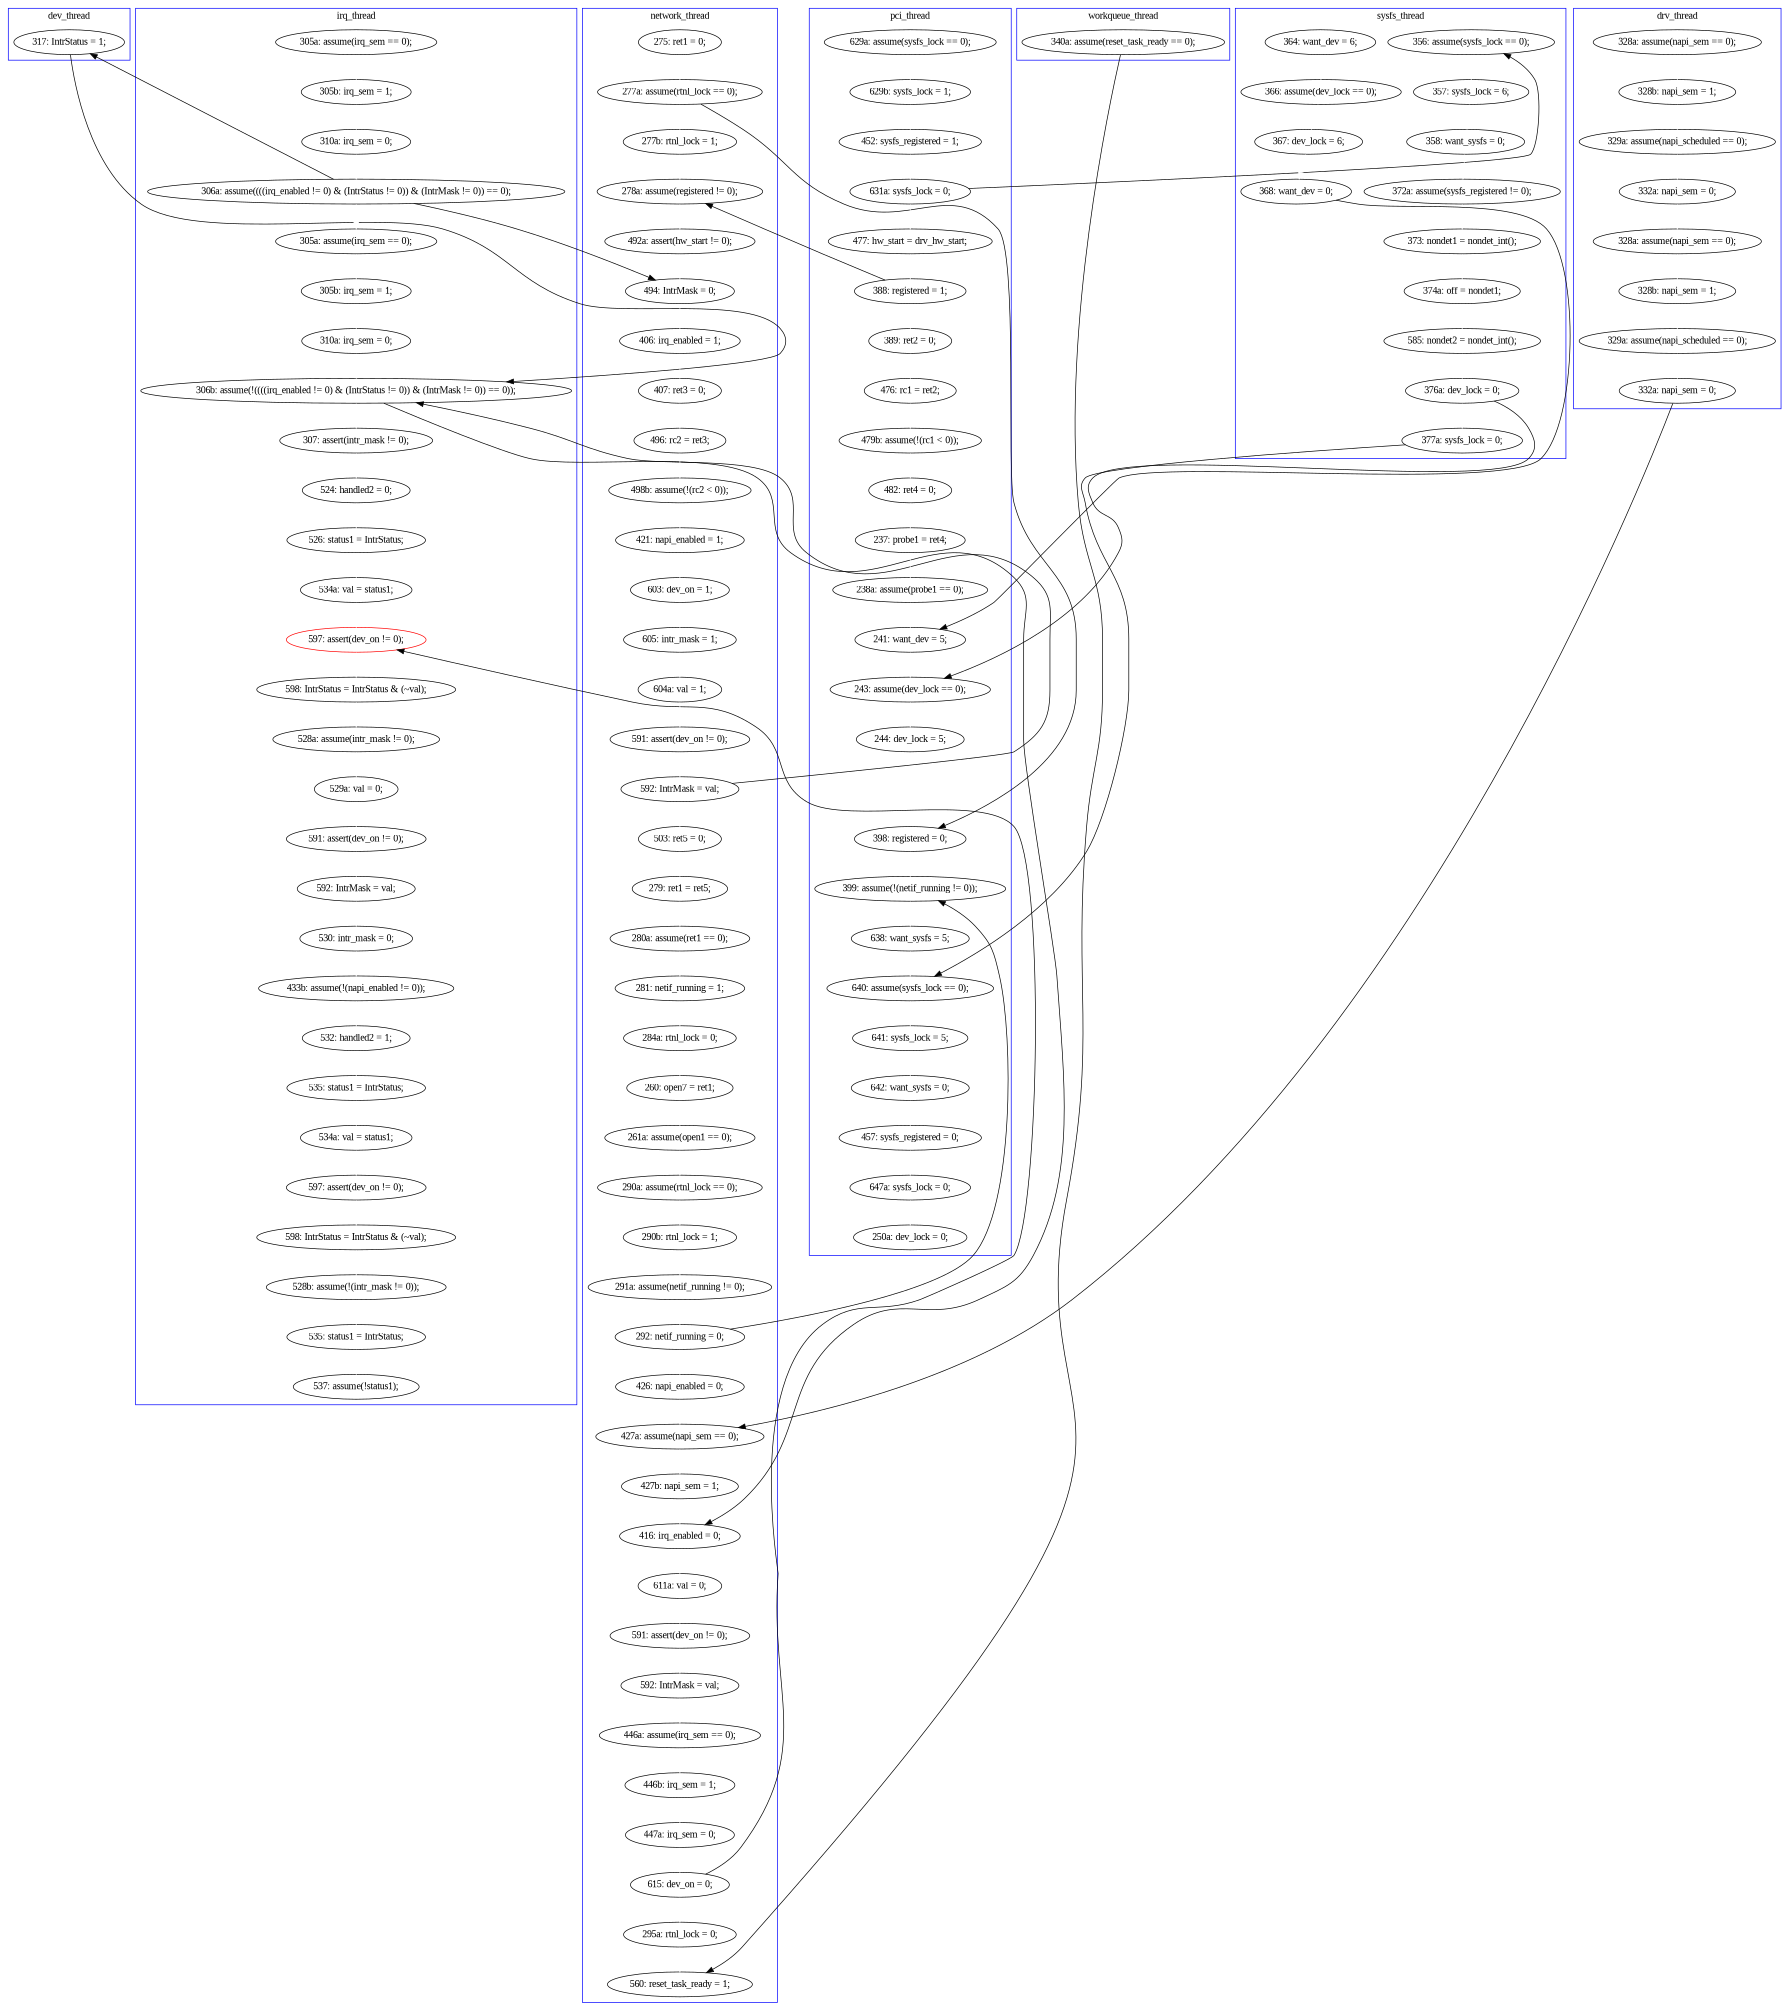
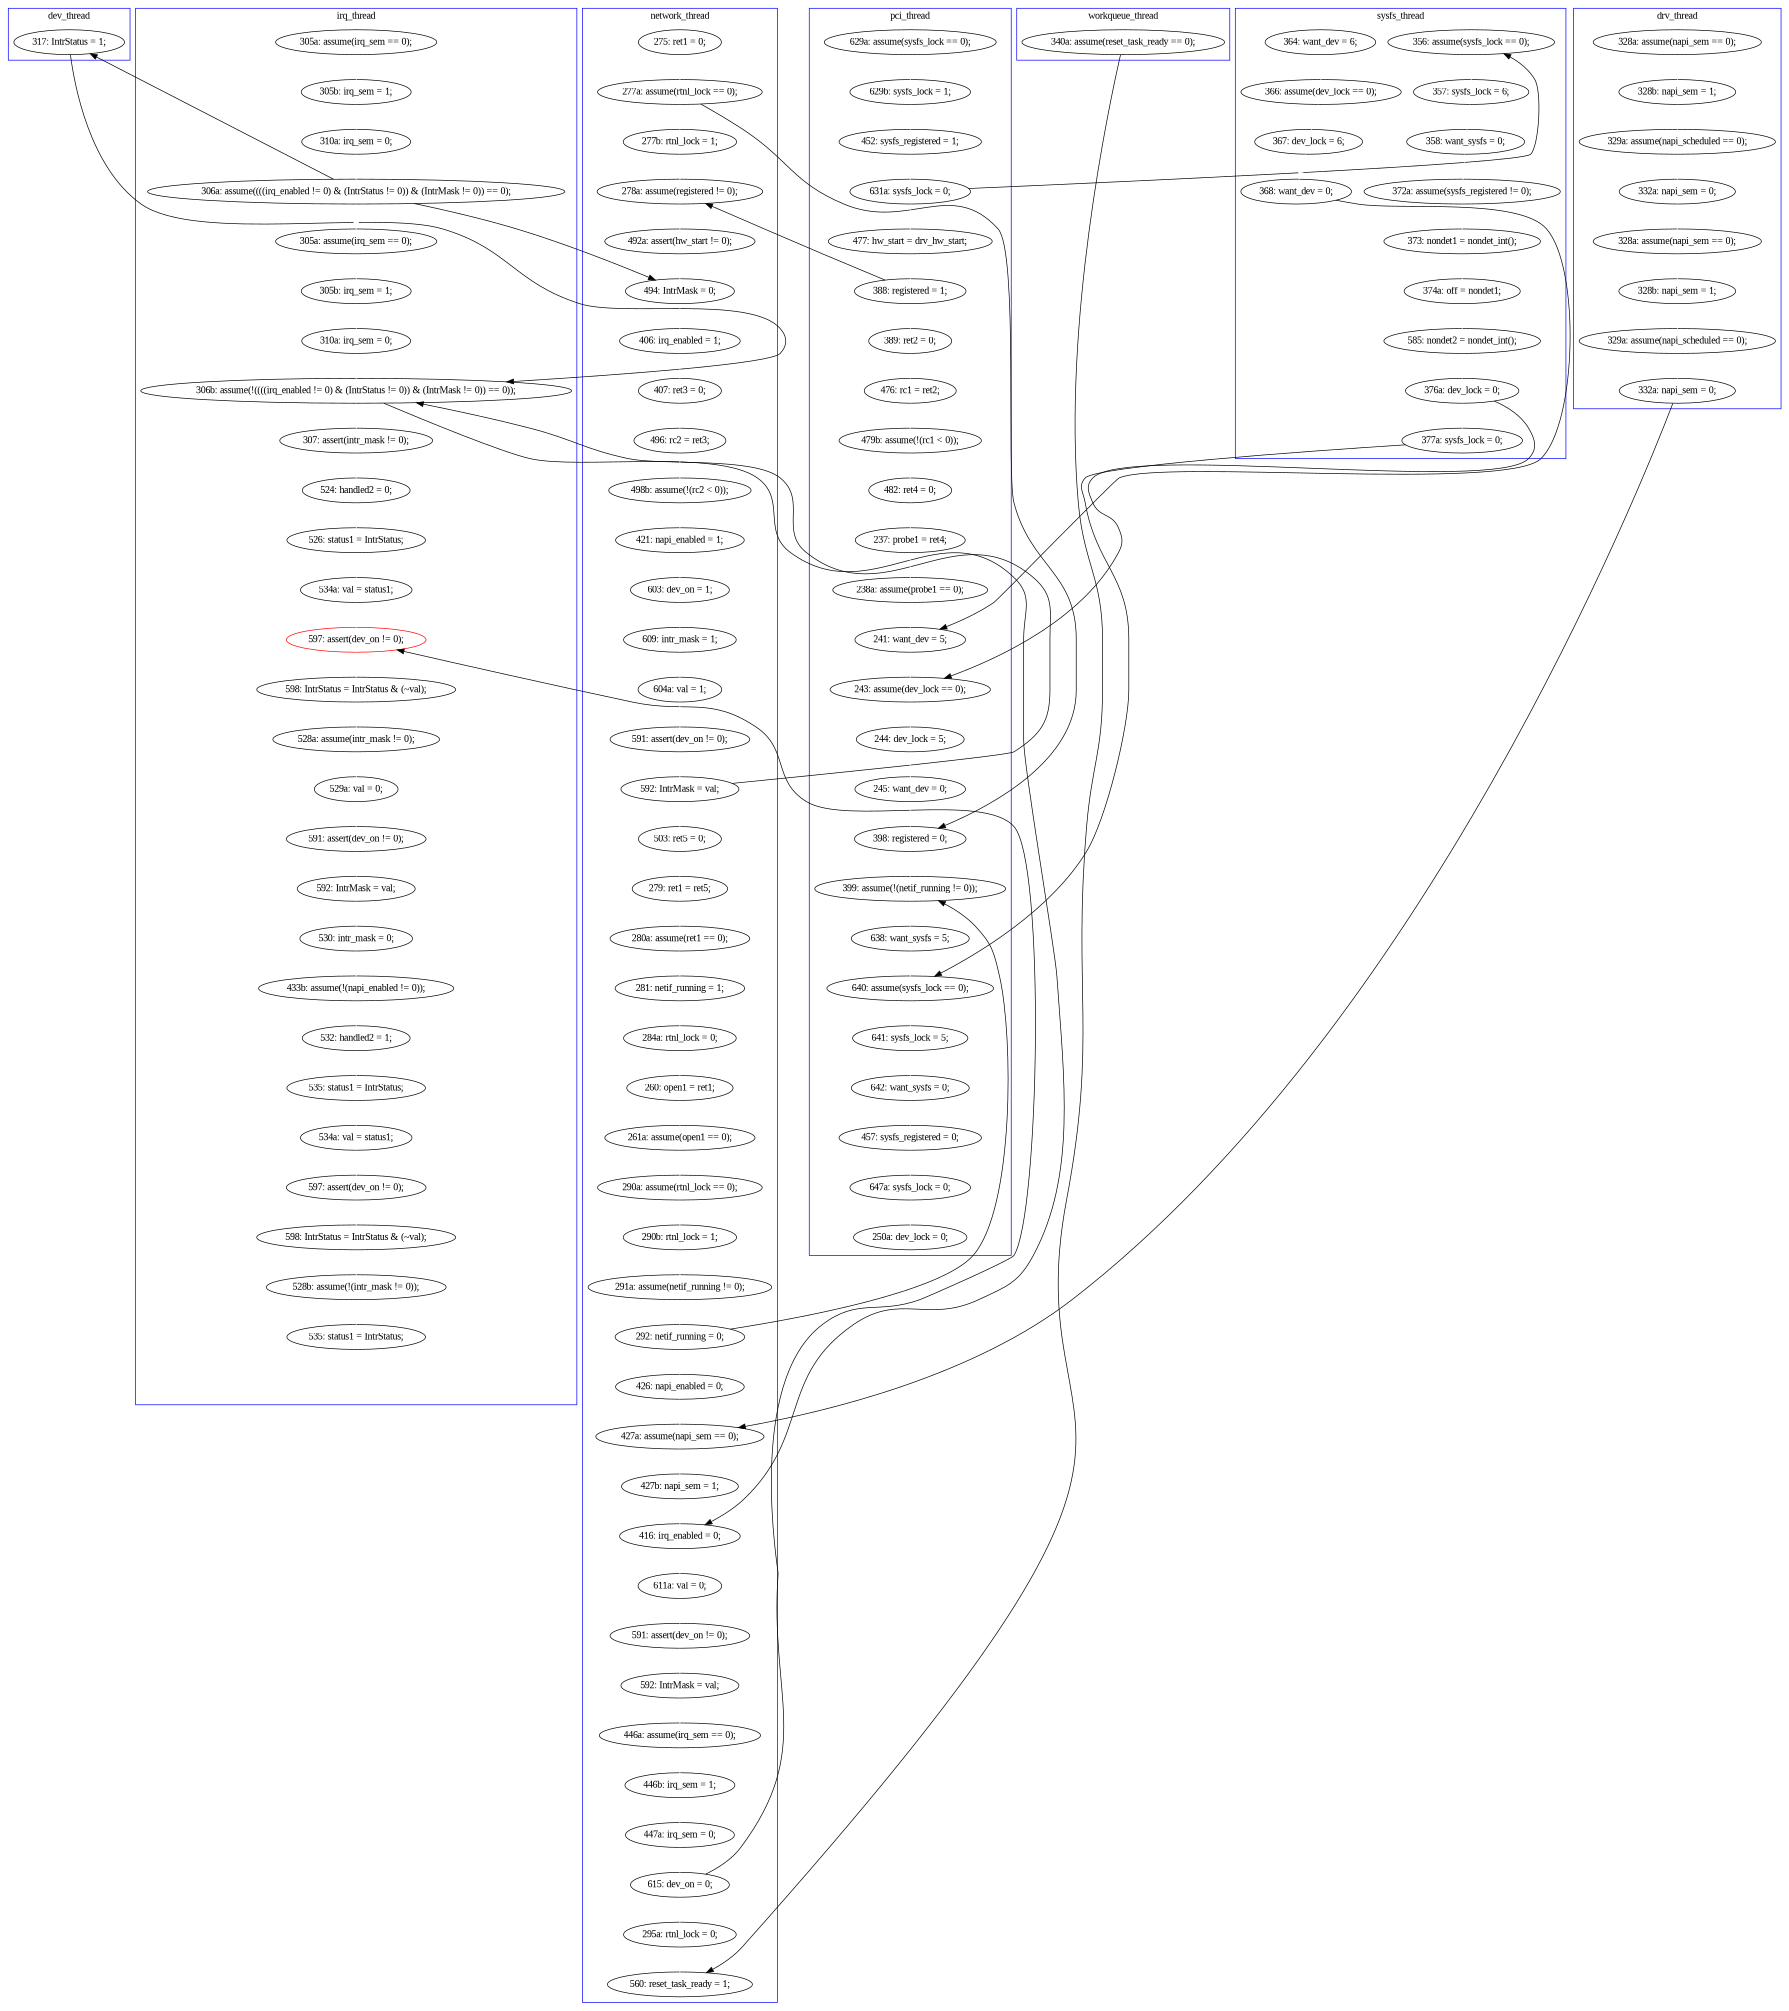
(680, 640) -> (680, 640)
none -> (910, 789)
(680, 1088) -> (680, 1088)
(356, 1387) -> none
